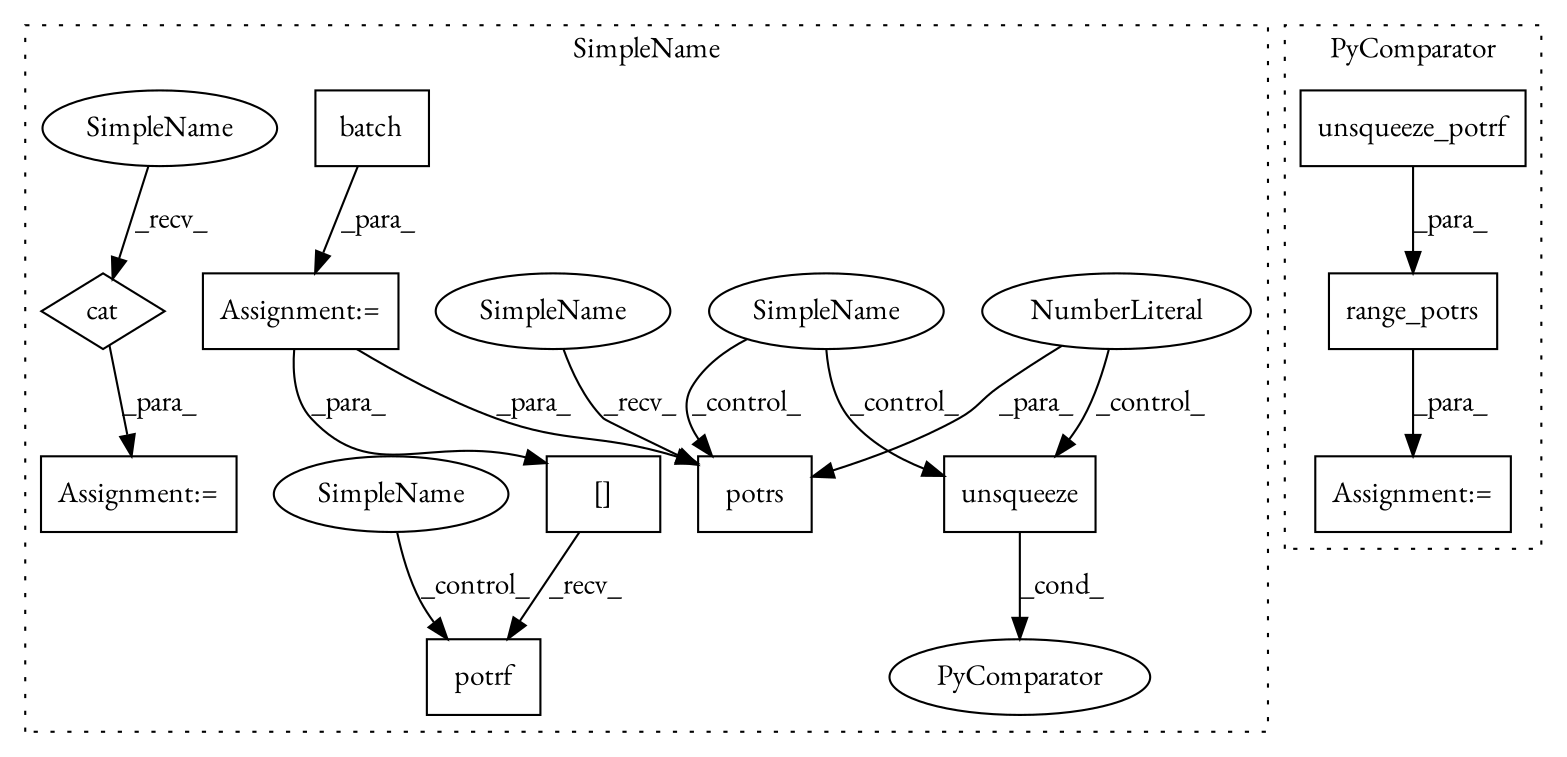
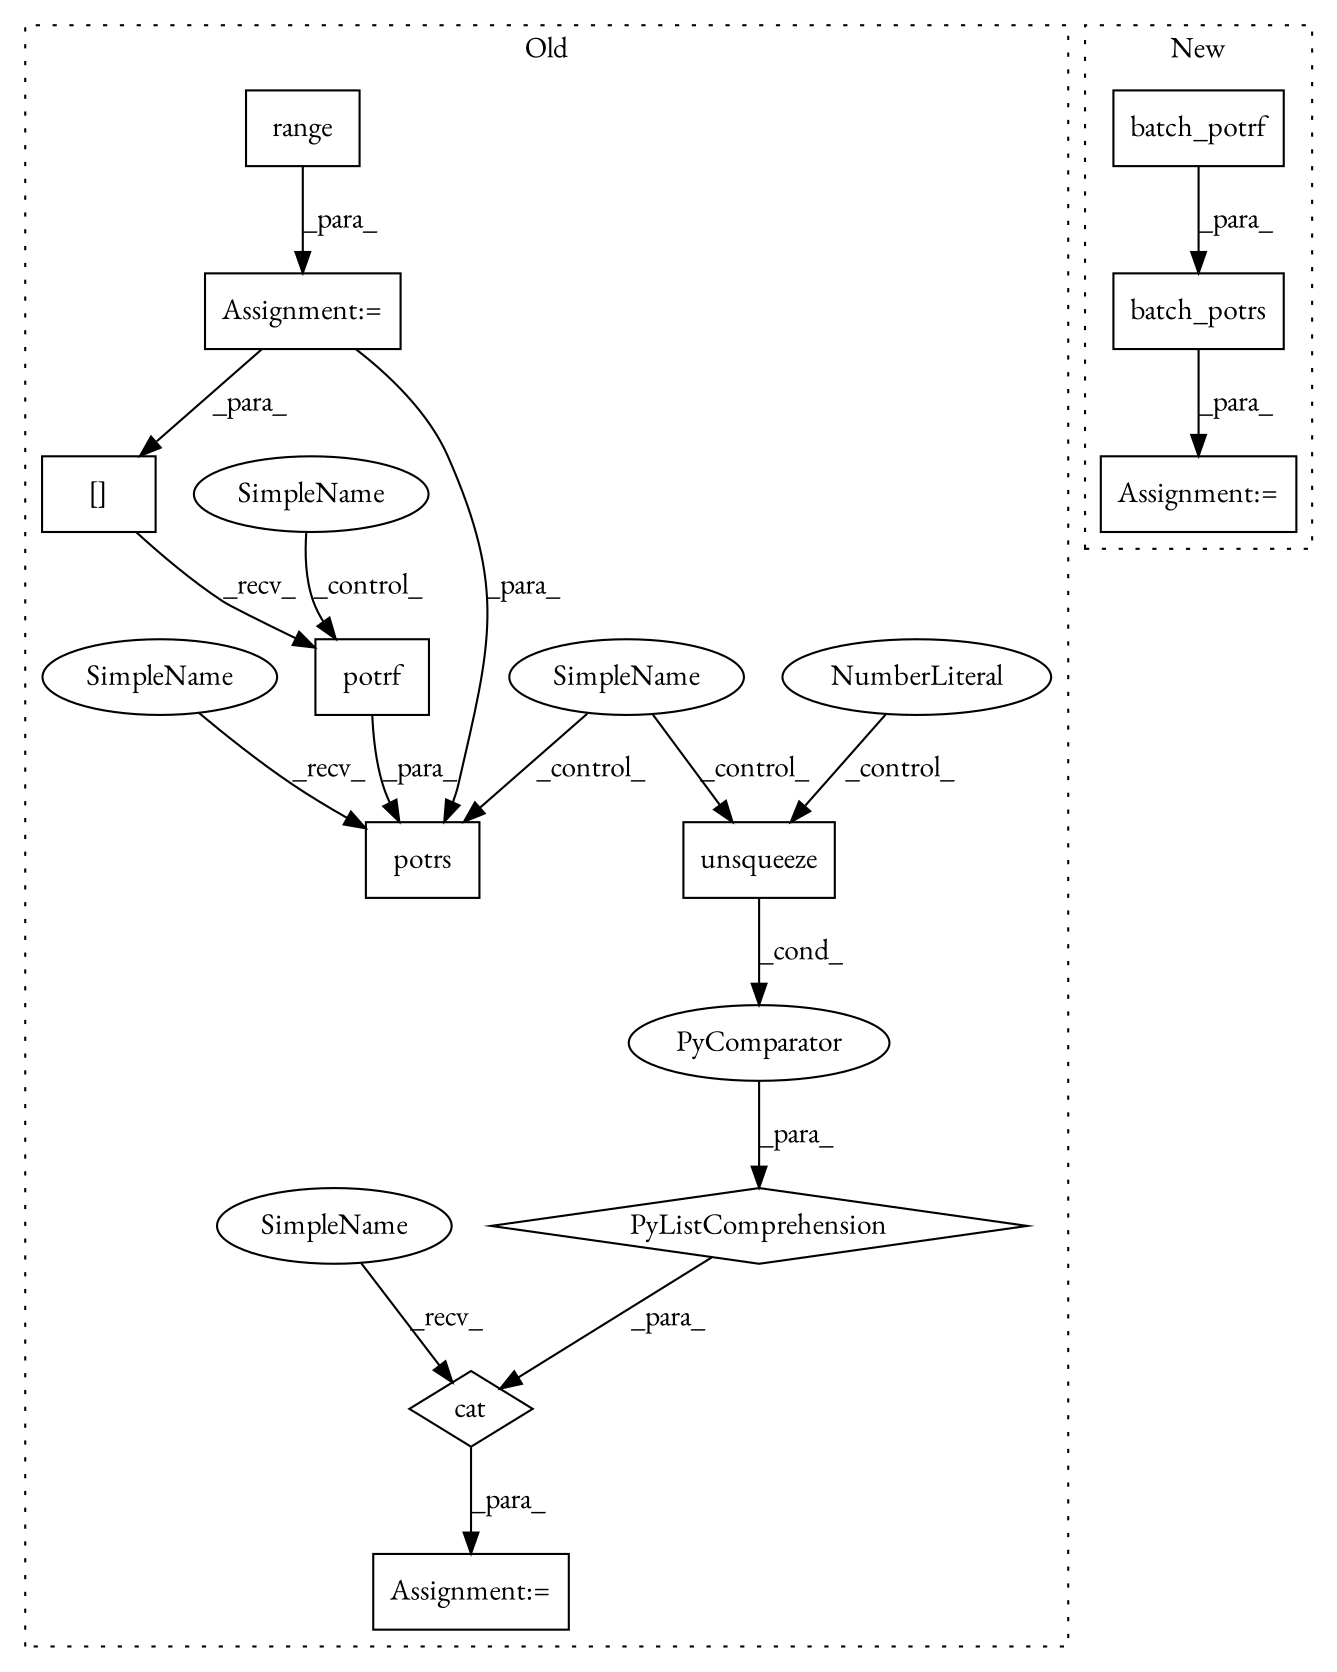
(647, 49) -> (547, 49)
(1413, 49) -> (1199, 49)
(372, 128) -> (303, 128)
(1413, 128) -> (1199, 128)
(1413, 311) -> (1199, 311)
(954, 421) -> (377, 760)
none -> (759, 1226)
